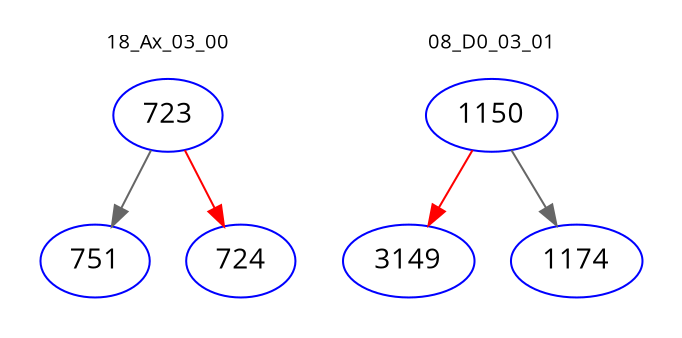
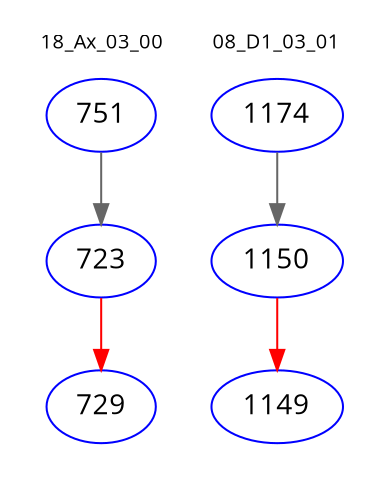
(493, 44) -> (277, 44)
(136, 179) -> (101, 178)
(529, 179) -> (277, 178)
(241, 261) -> (101, 407)
(409, 261) -> (277, 407)
